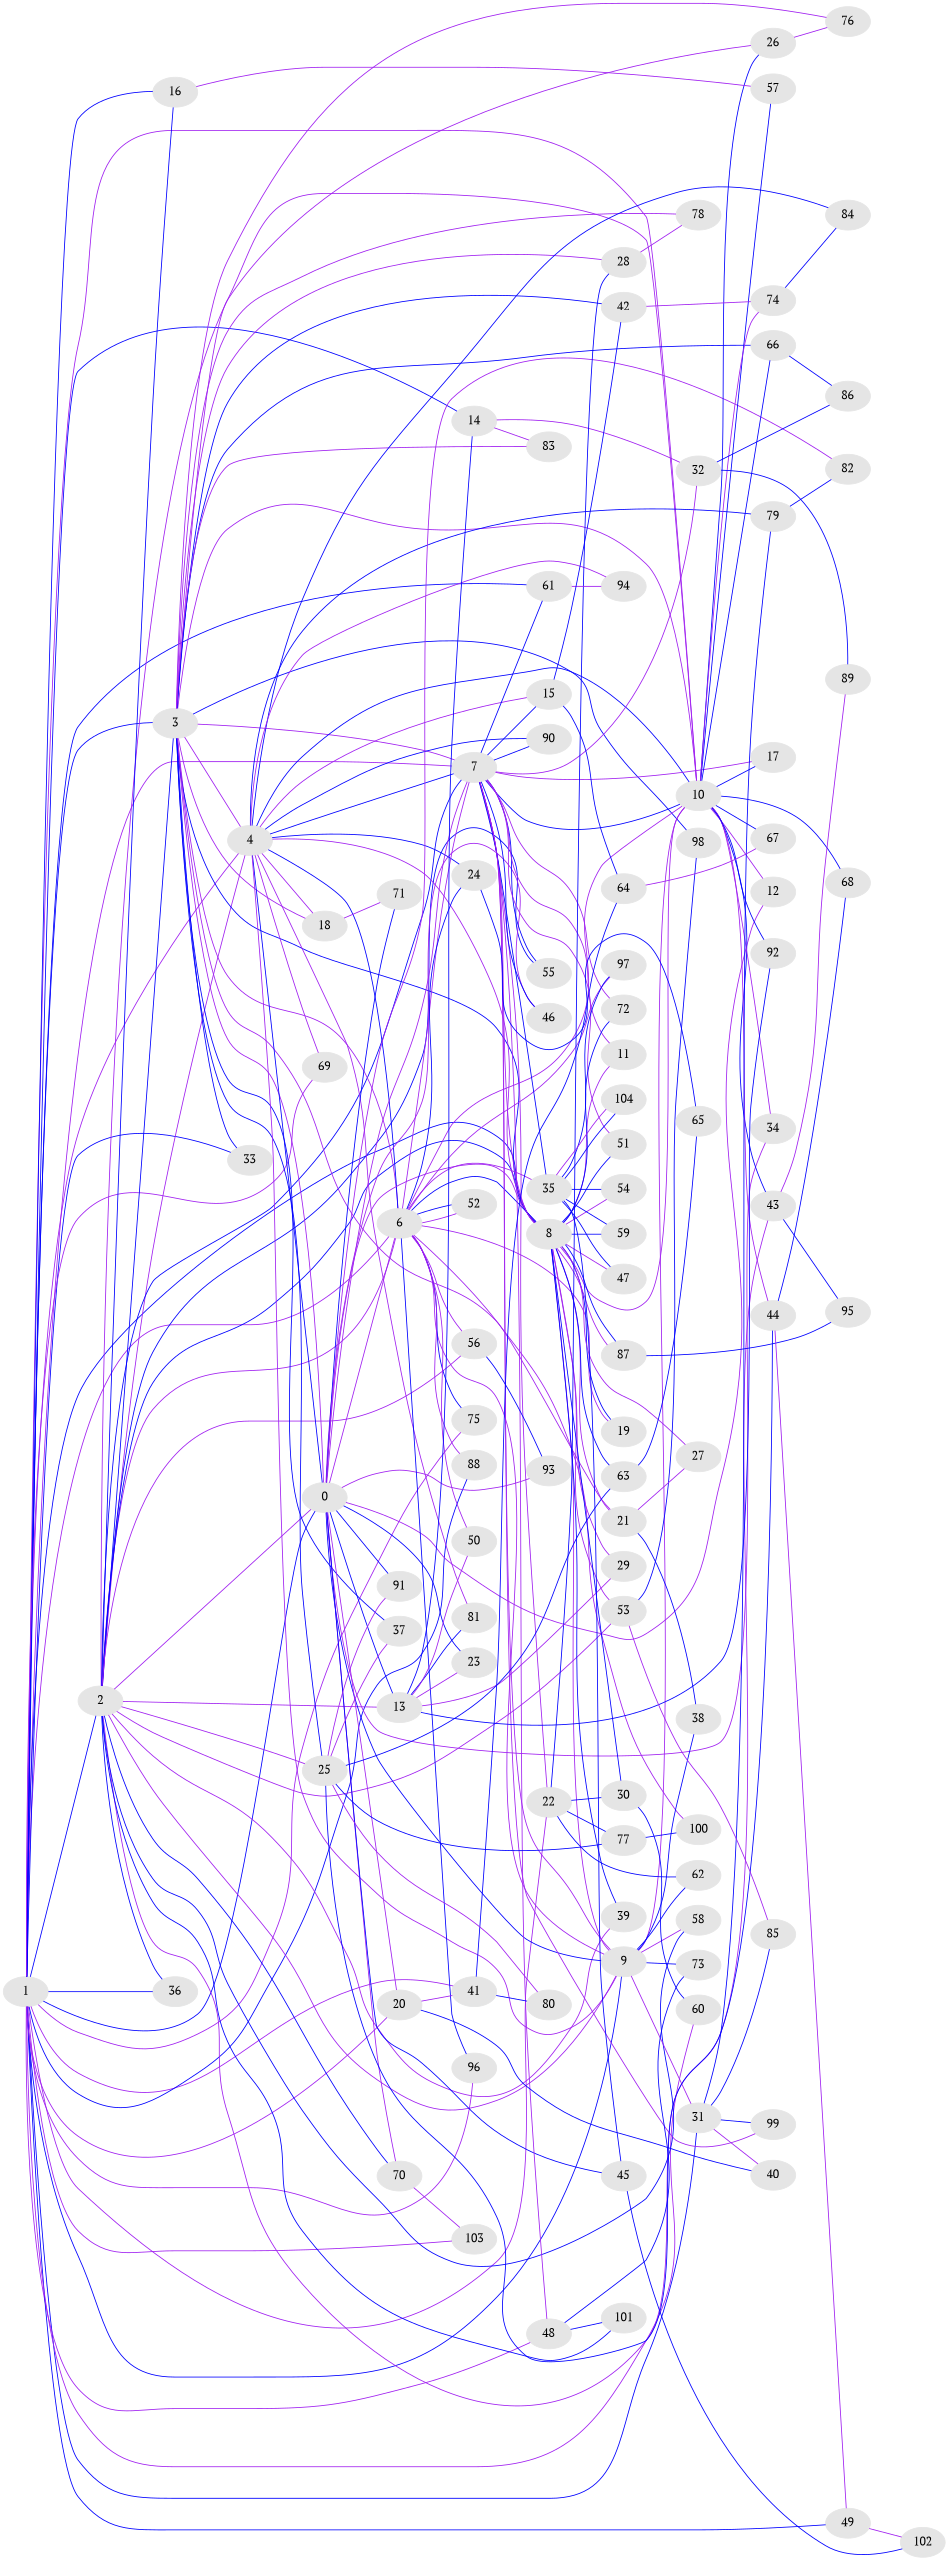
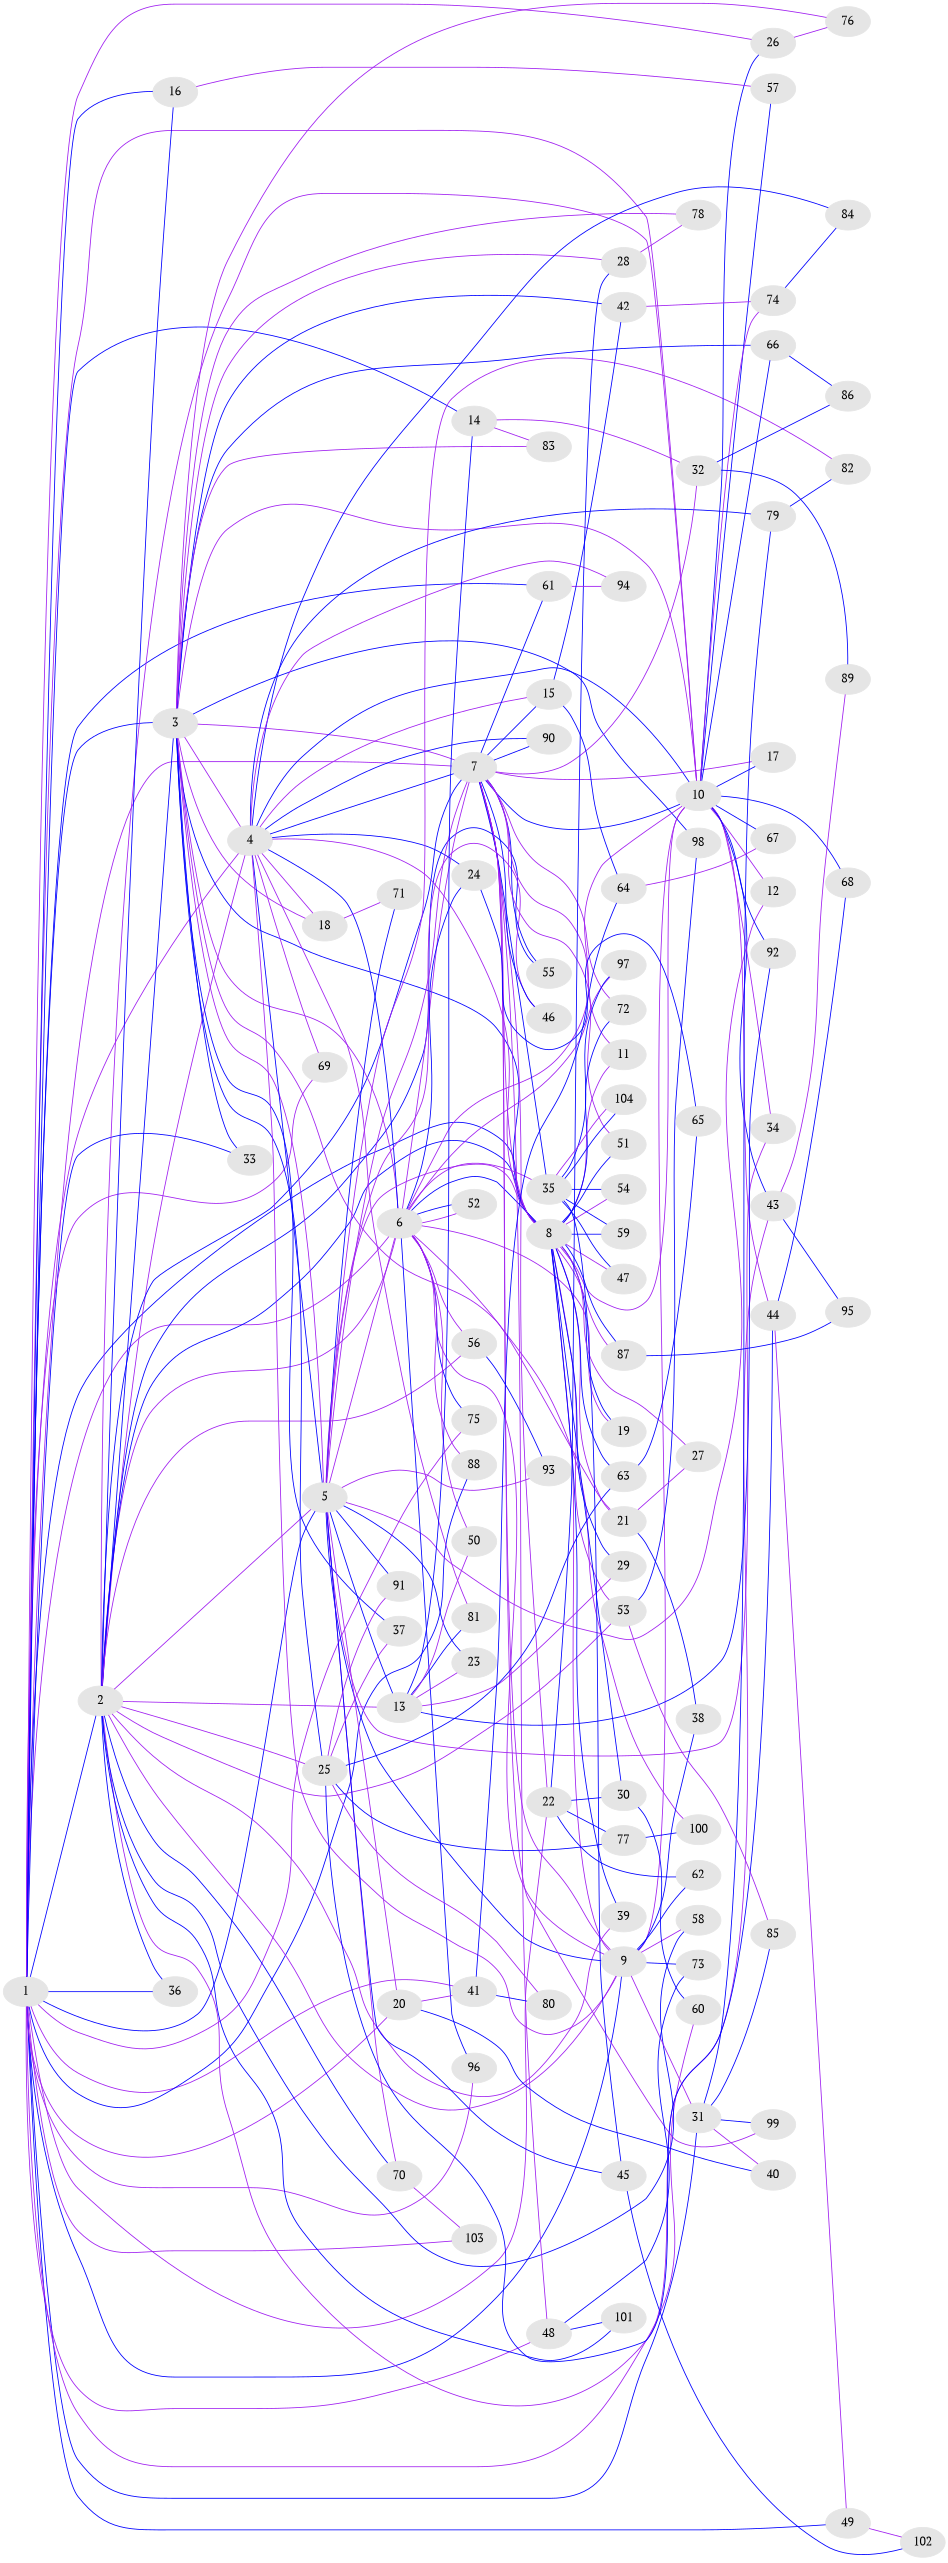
(288, 230) -> (81, 90)
(576, 1404) -> (576, 1404)
(325, 1497) -> (325, 1497)
